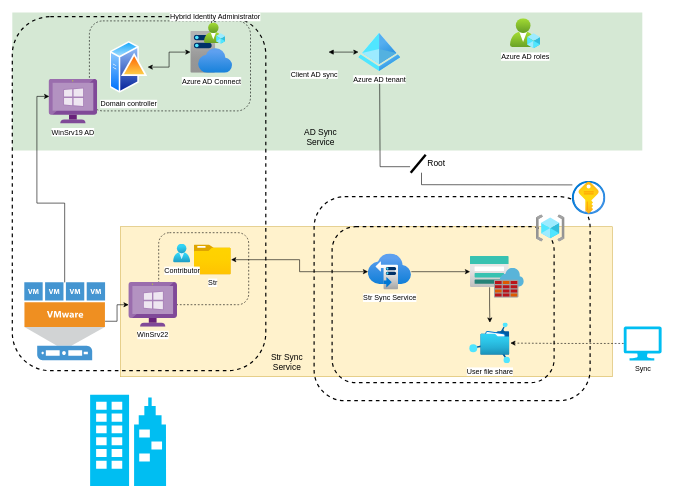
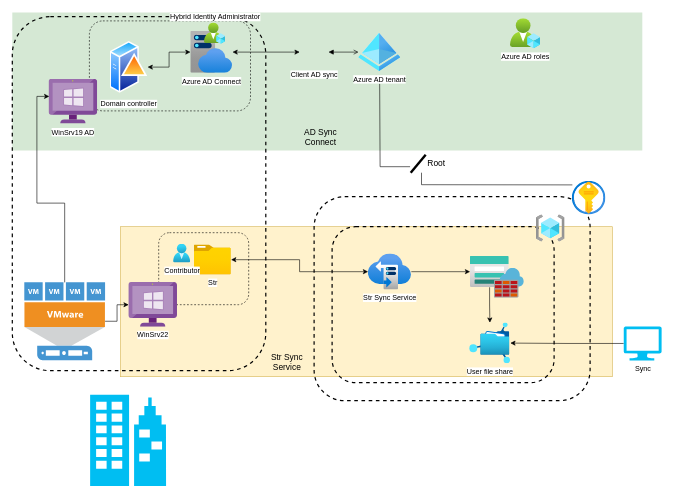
(212, 20) -> (294, 52)
(353, 52) -> (354, 52)
(321, 137) -> (321, 137)
(569, 343) -> (569, 343)
